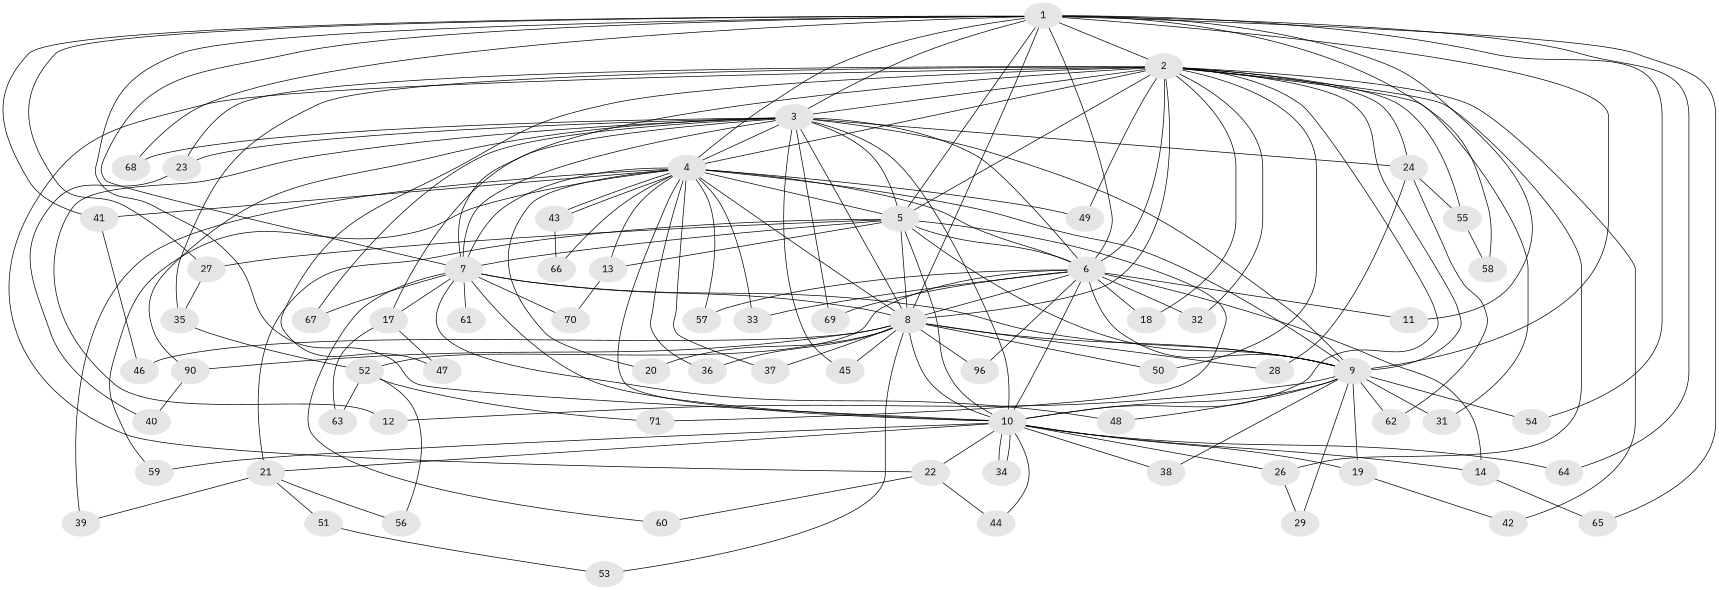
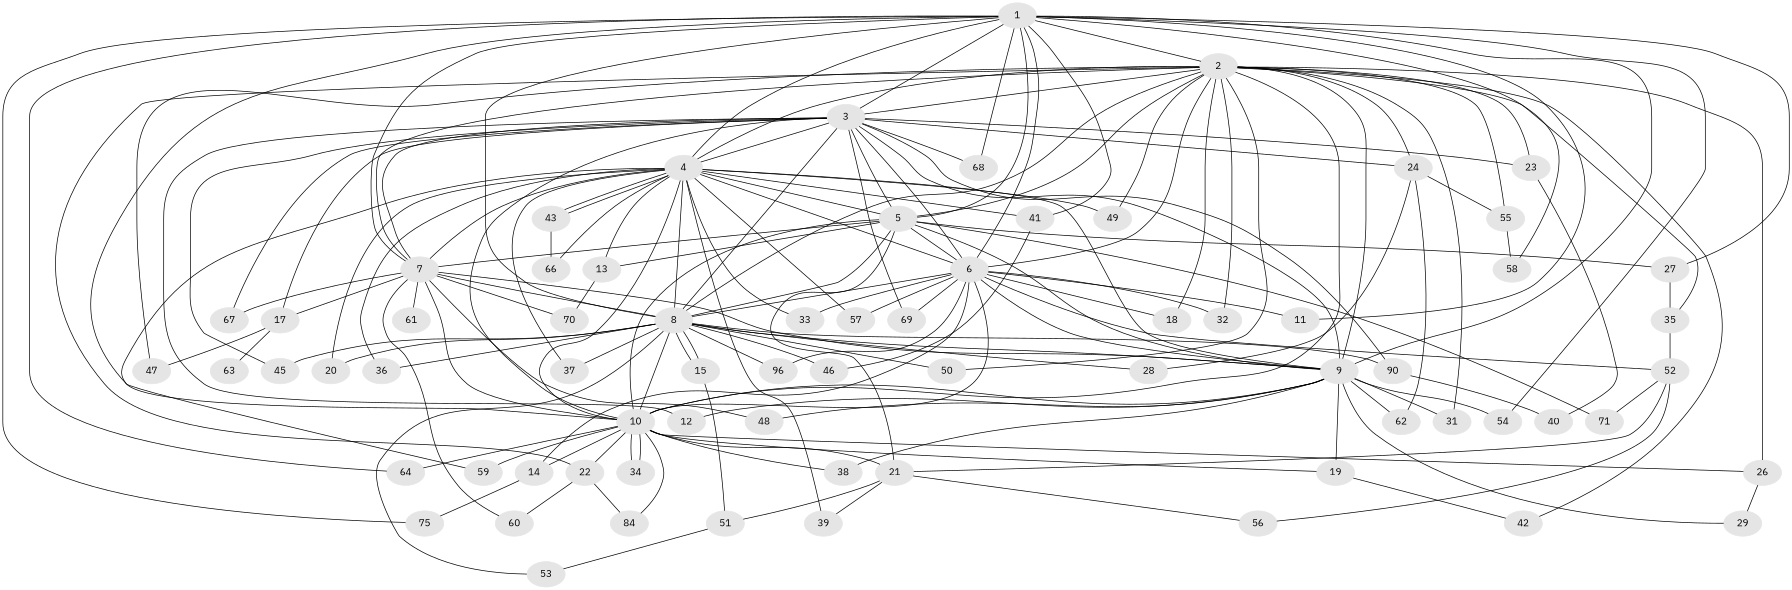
none -> (701, 371)
(351, 397) -> (1246, 461)
(996, 524) -> (629, 524)
(1598, 524) -> (425, 524)
